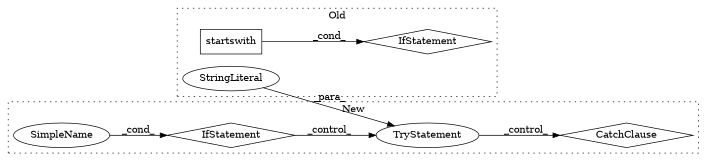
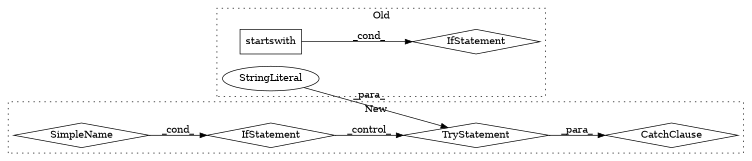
(526, 130) -> (577, 130)
(62, 135) -> (82, 135)
(428, 135) -> (476, 135)
